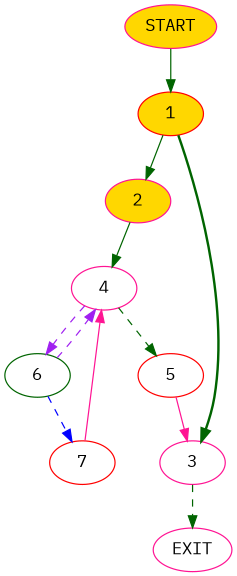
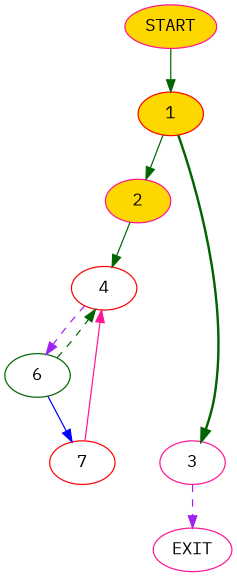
(104, 288) -> (104, 288)
(73, 339) -> (73, 339)
(171, 375) -> none
(57, 414) -> (57, 414)
(193, 500) -> (193, 500)
